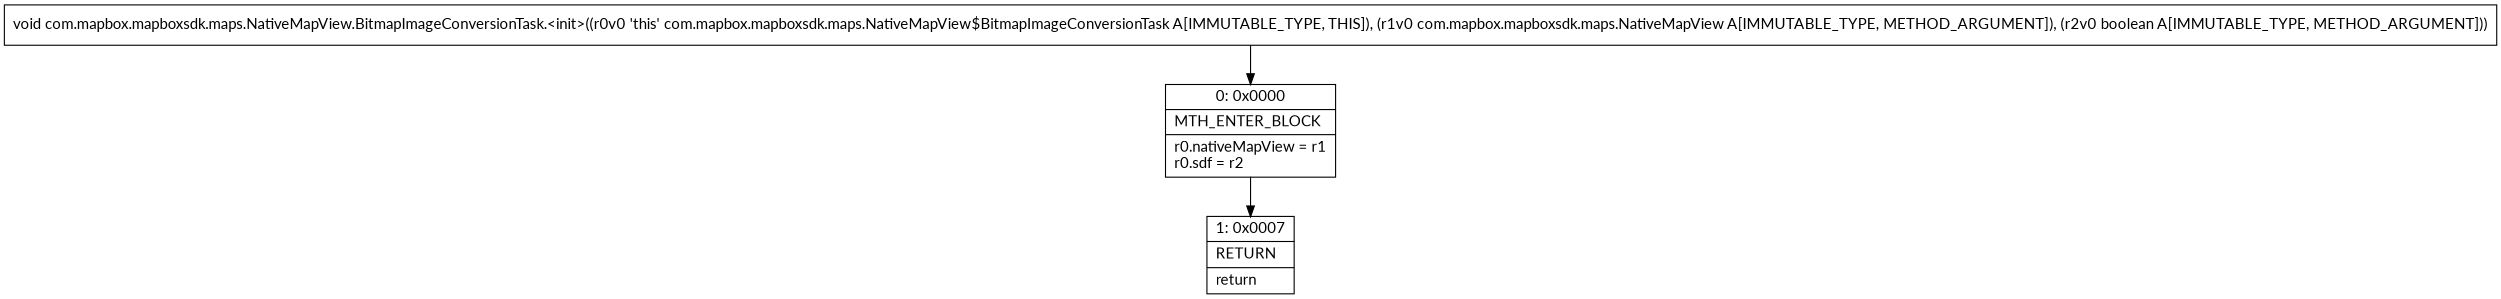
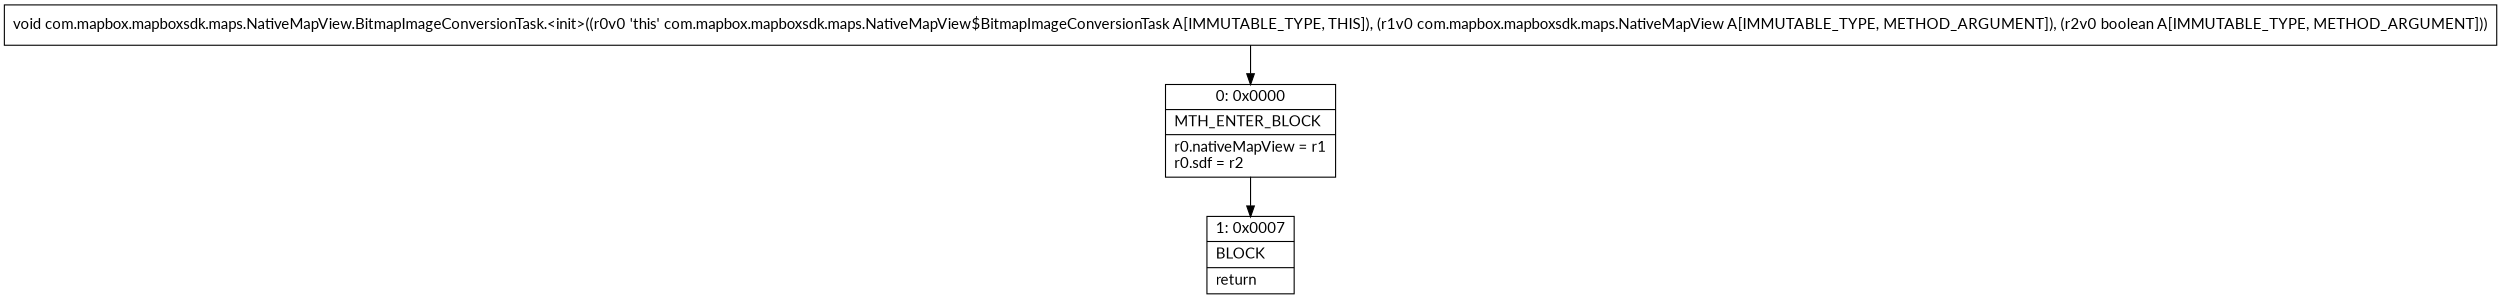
(1246, 254) -> (1241, 254)
